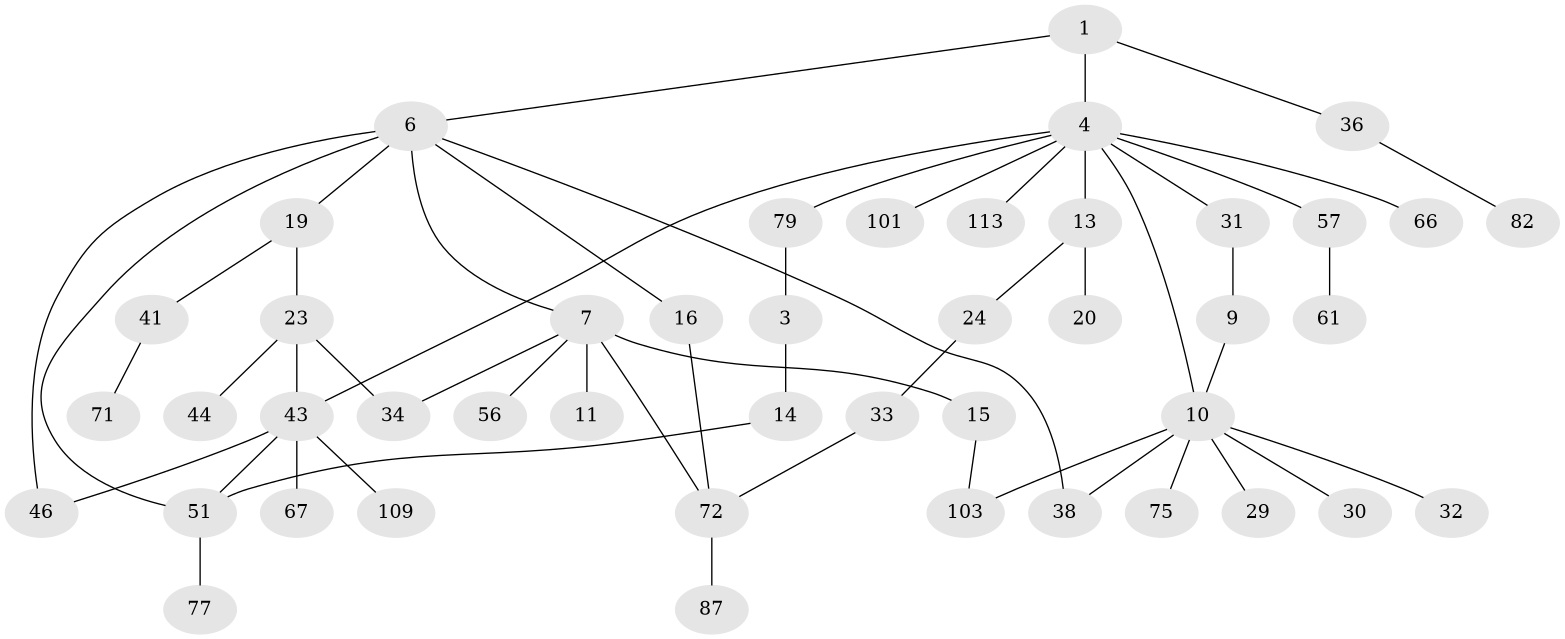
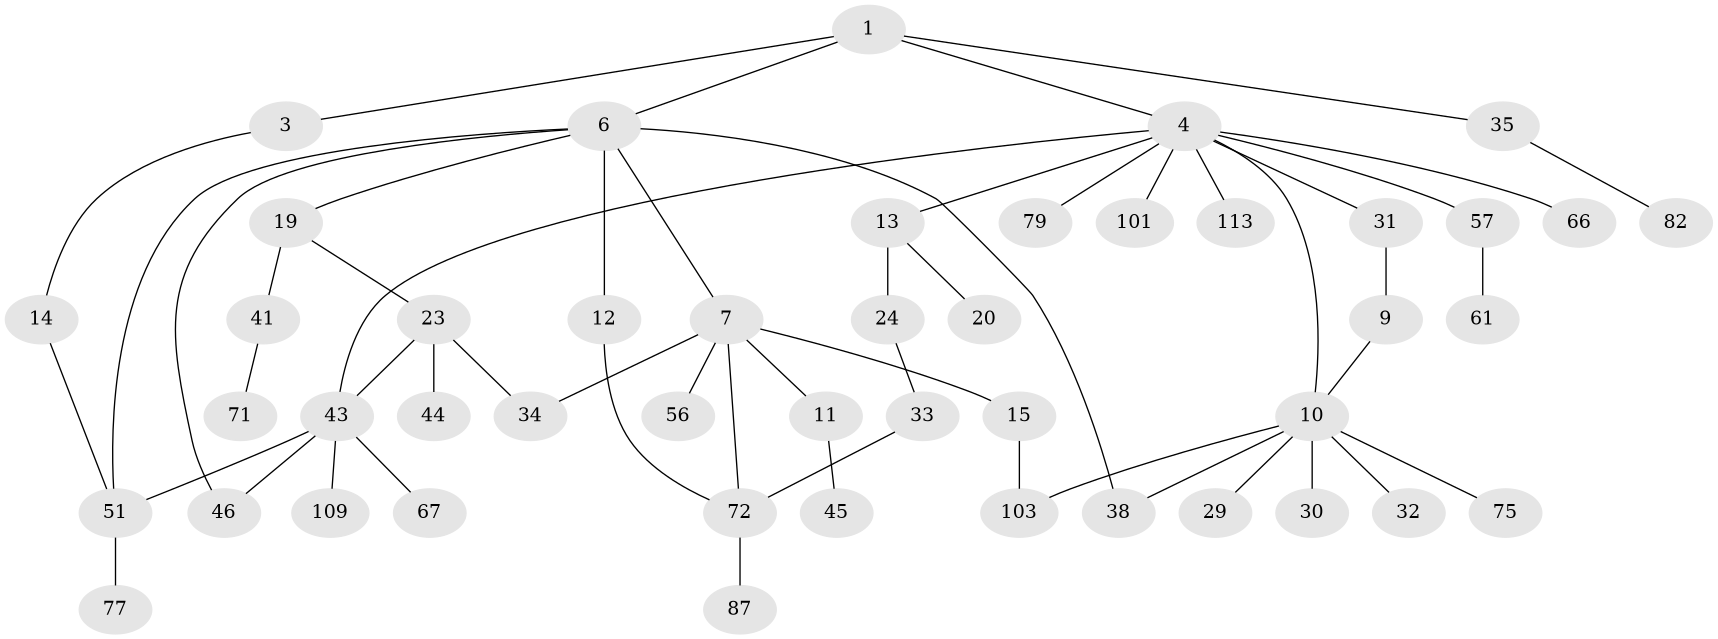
(1352, 126) -> (1503, 126)
(786, 264) -> (577, 78)
(686, 320) -> (604, 320)
none -> (837, 513)
